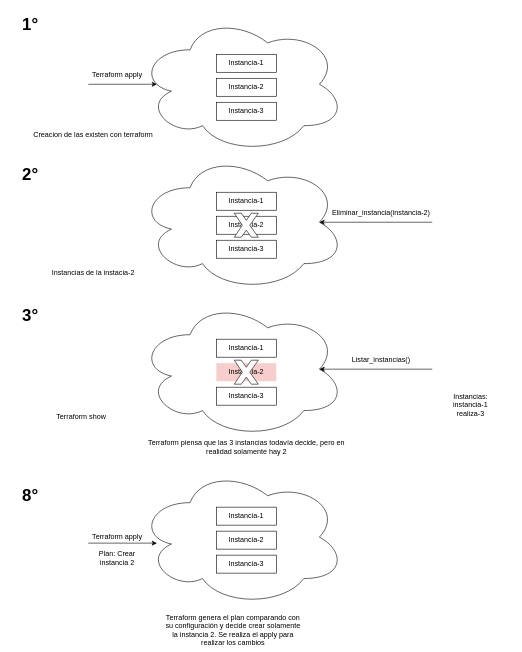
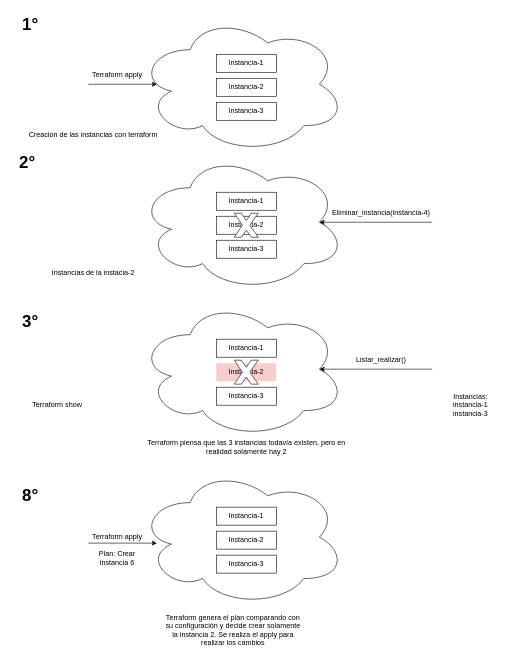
(93, 135) -> (93, 135)
(30, 174) -> (27, 162)
(381, 213) -> (381, 213)
(30, 315) -> (30, 321)
(381, 360) -> (381, 360)
(471, 405) -> (471, 405)
(81, 417) -> (57, 405)
(247, 447) -> (247, 447)
(117, 558) -> (117, 558)
